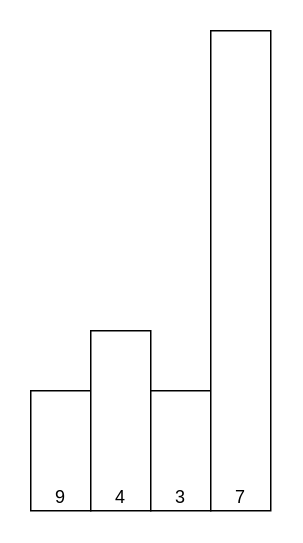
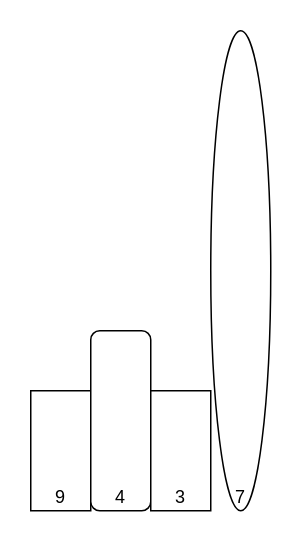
(241, 271) -> (241, 271)
(121, 421) -> (121, 421)
